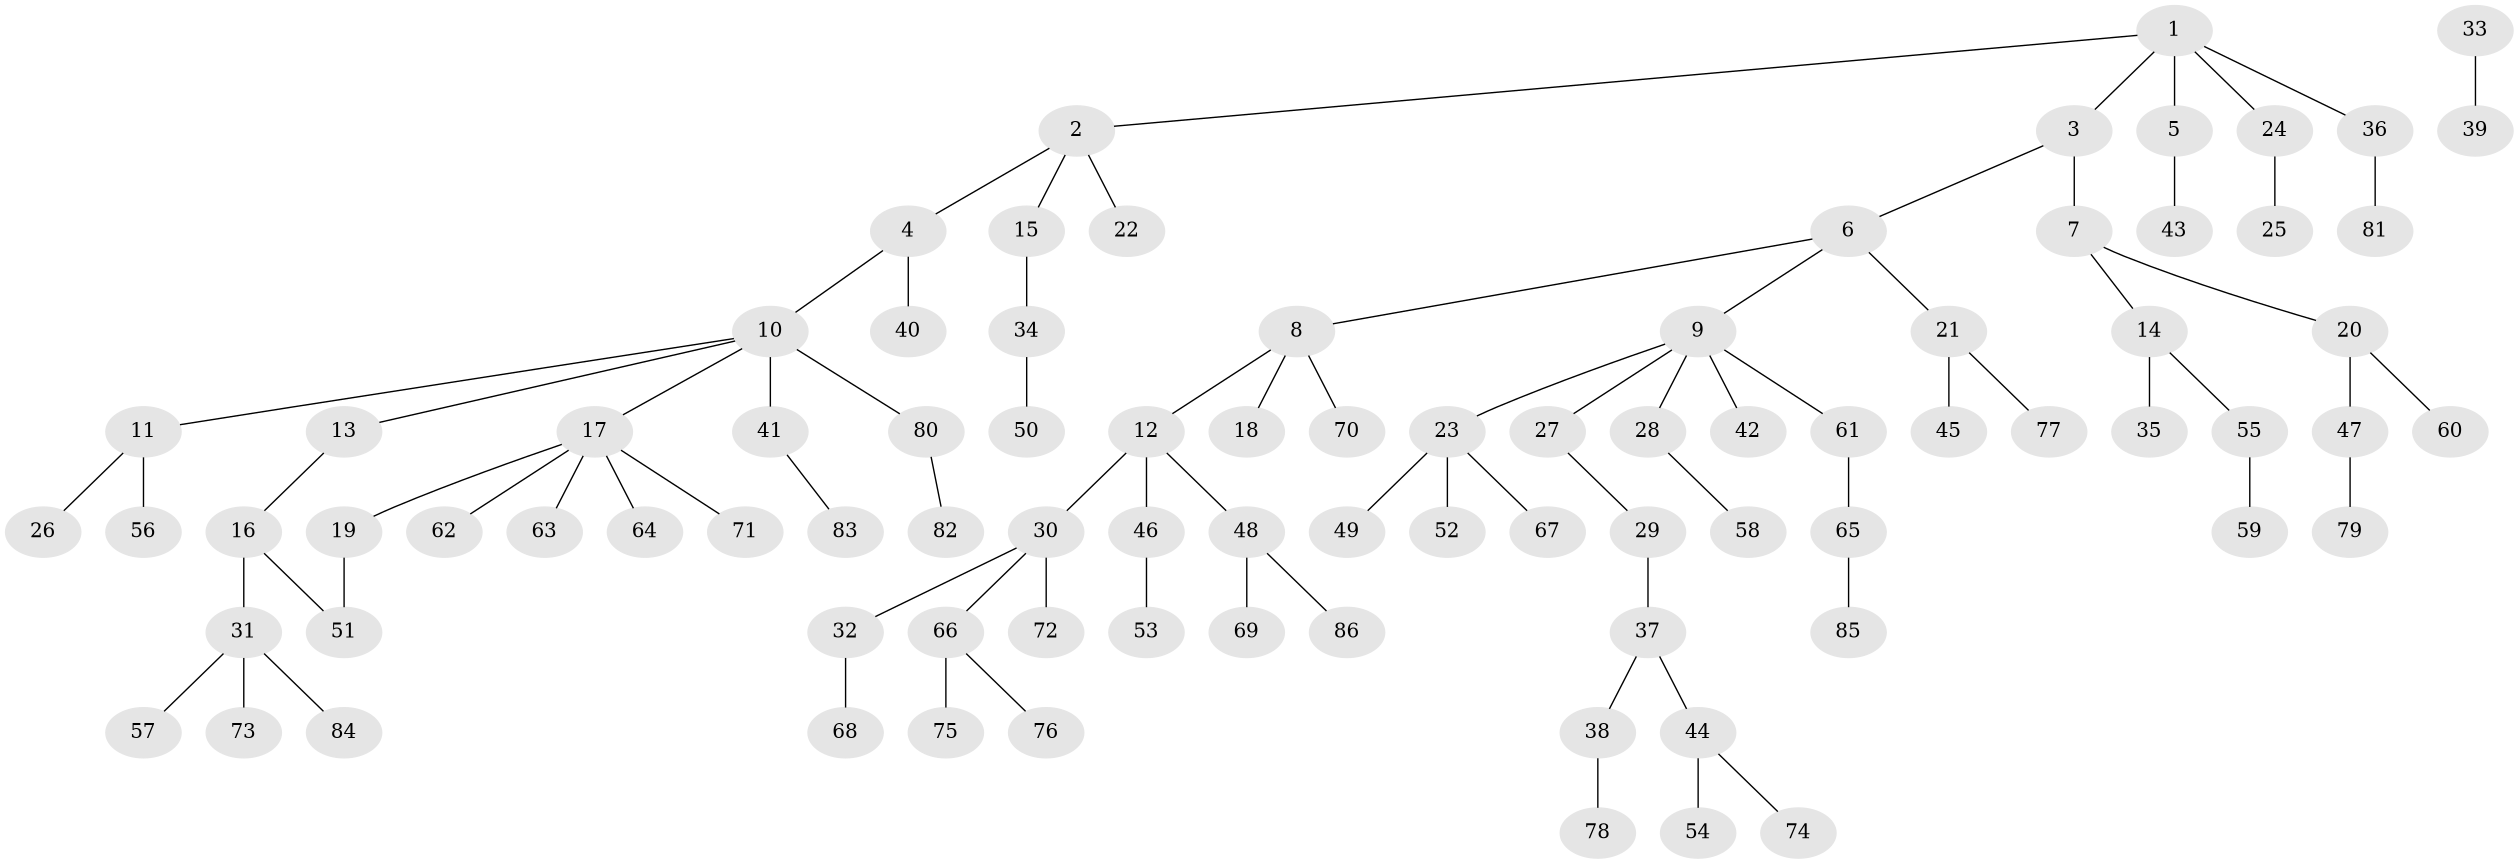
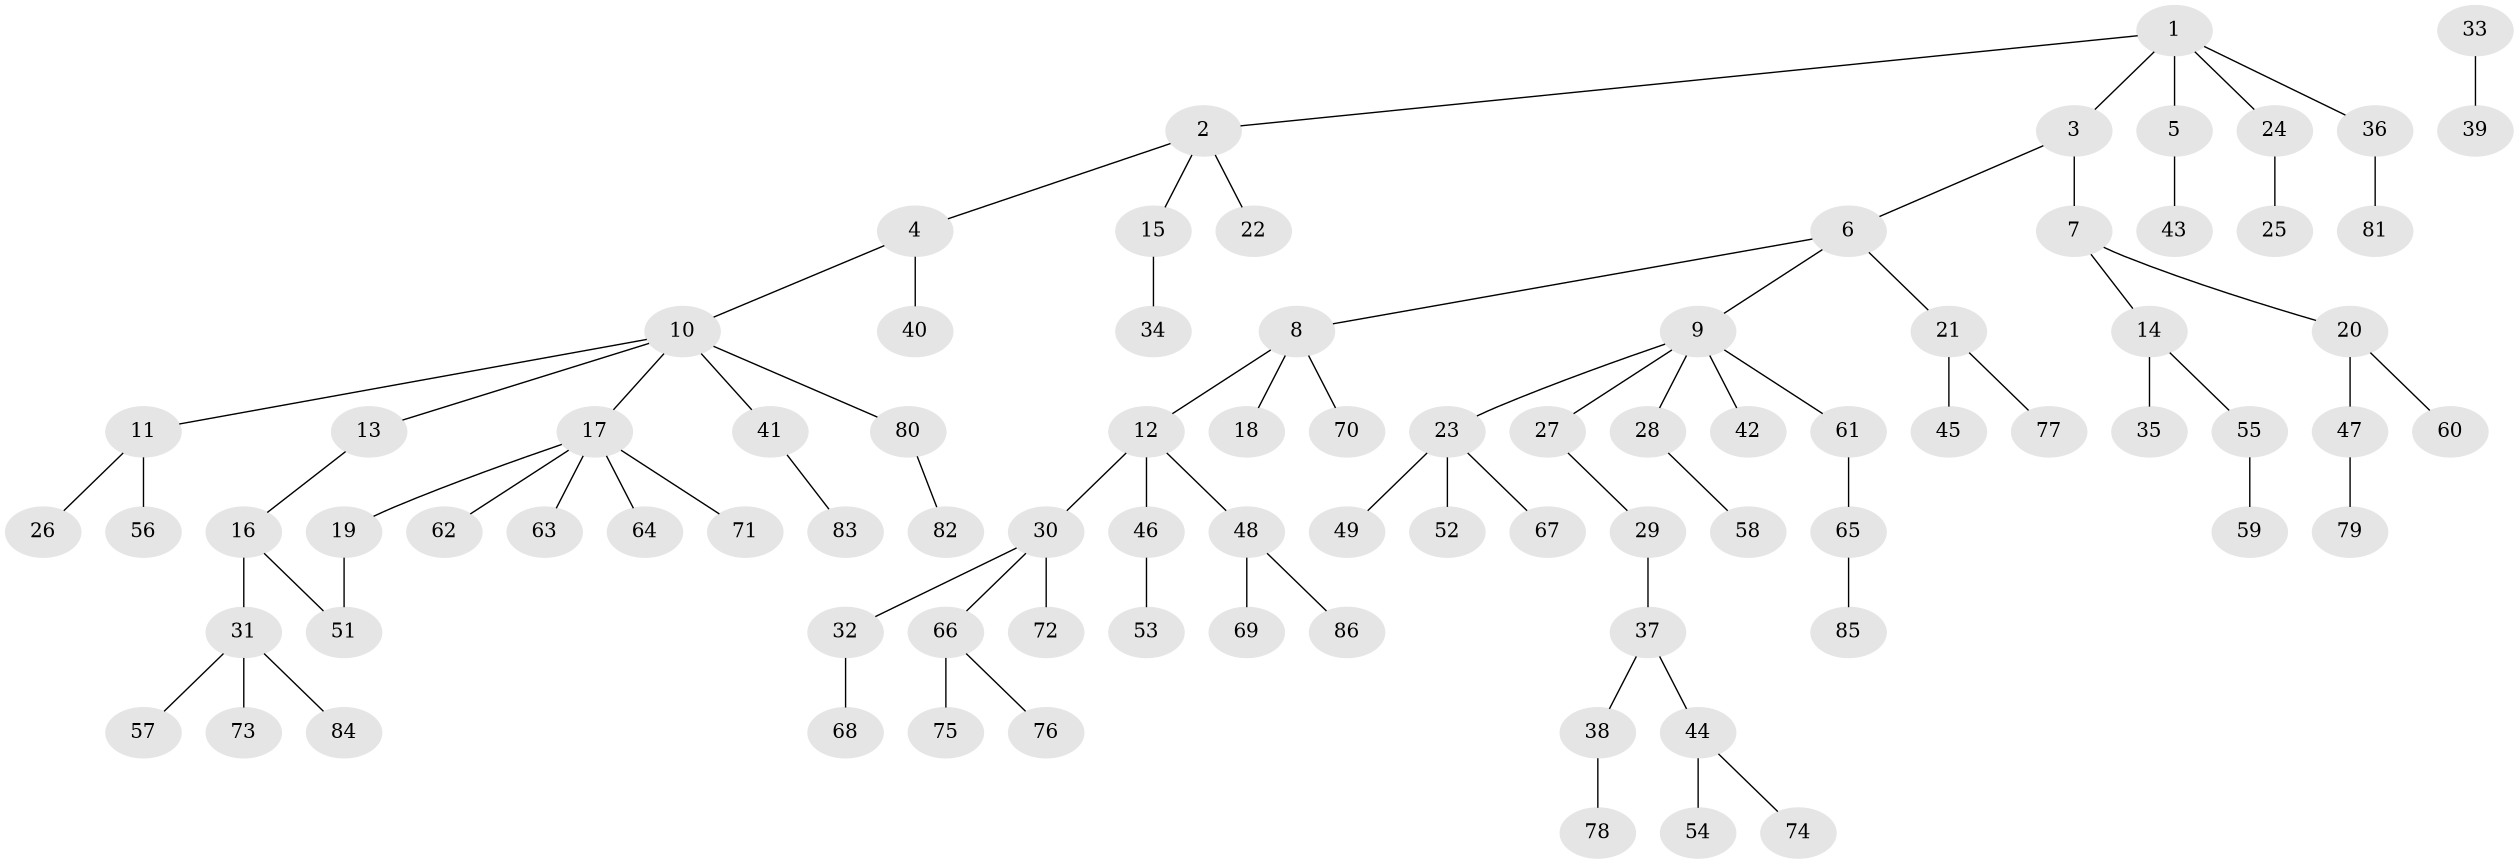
(1027, 432) -> none
